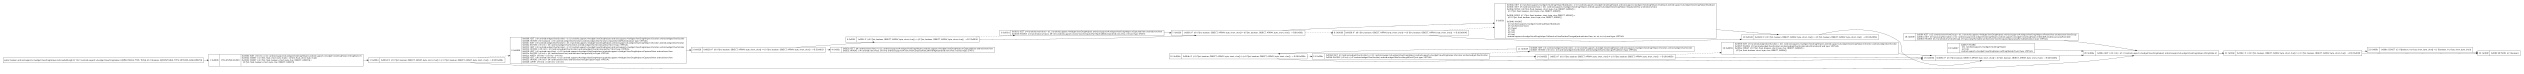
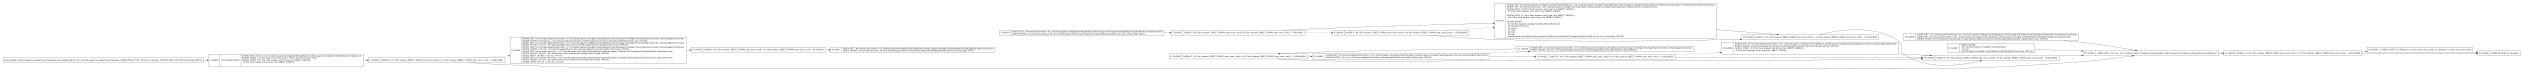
(912, 40) -> none
